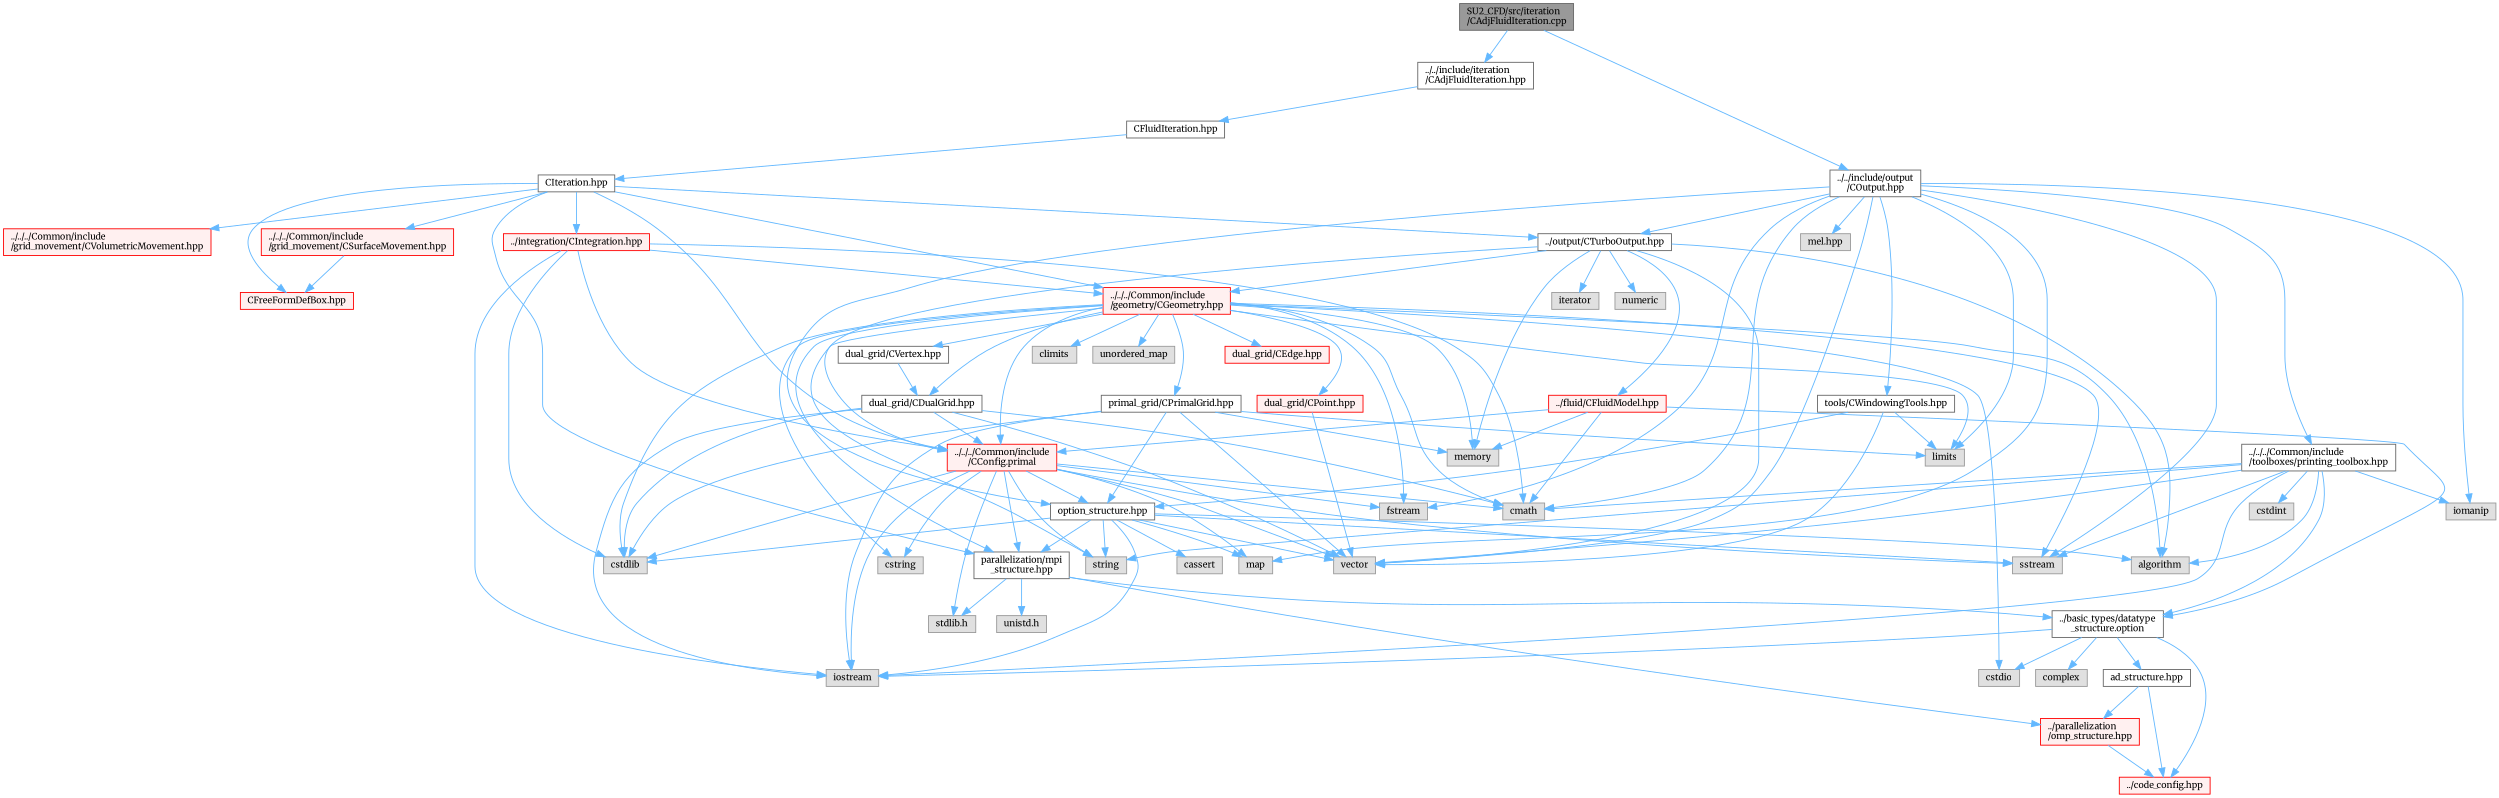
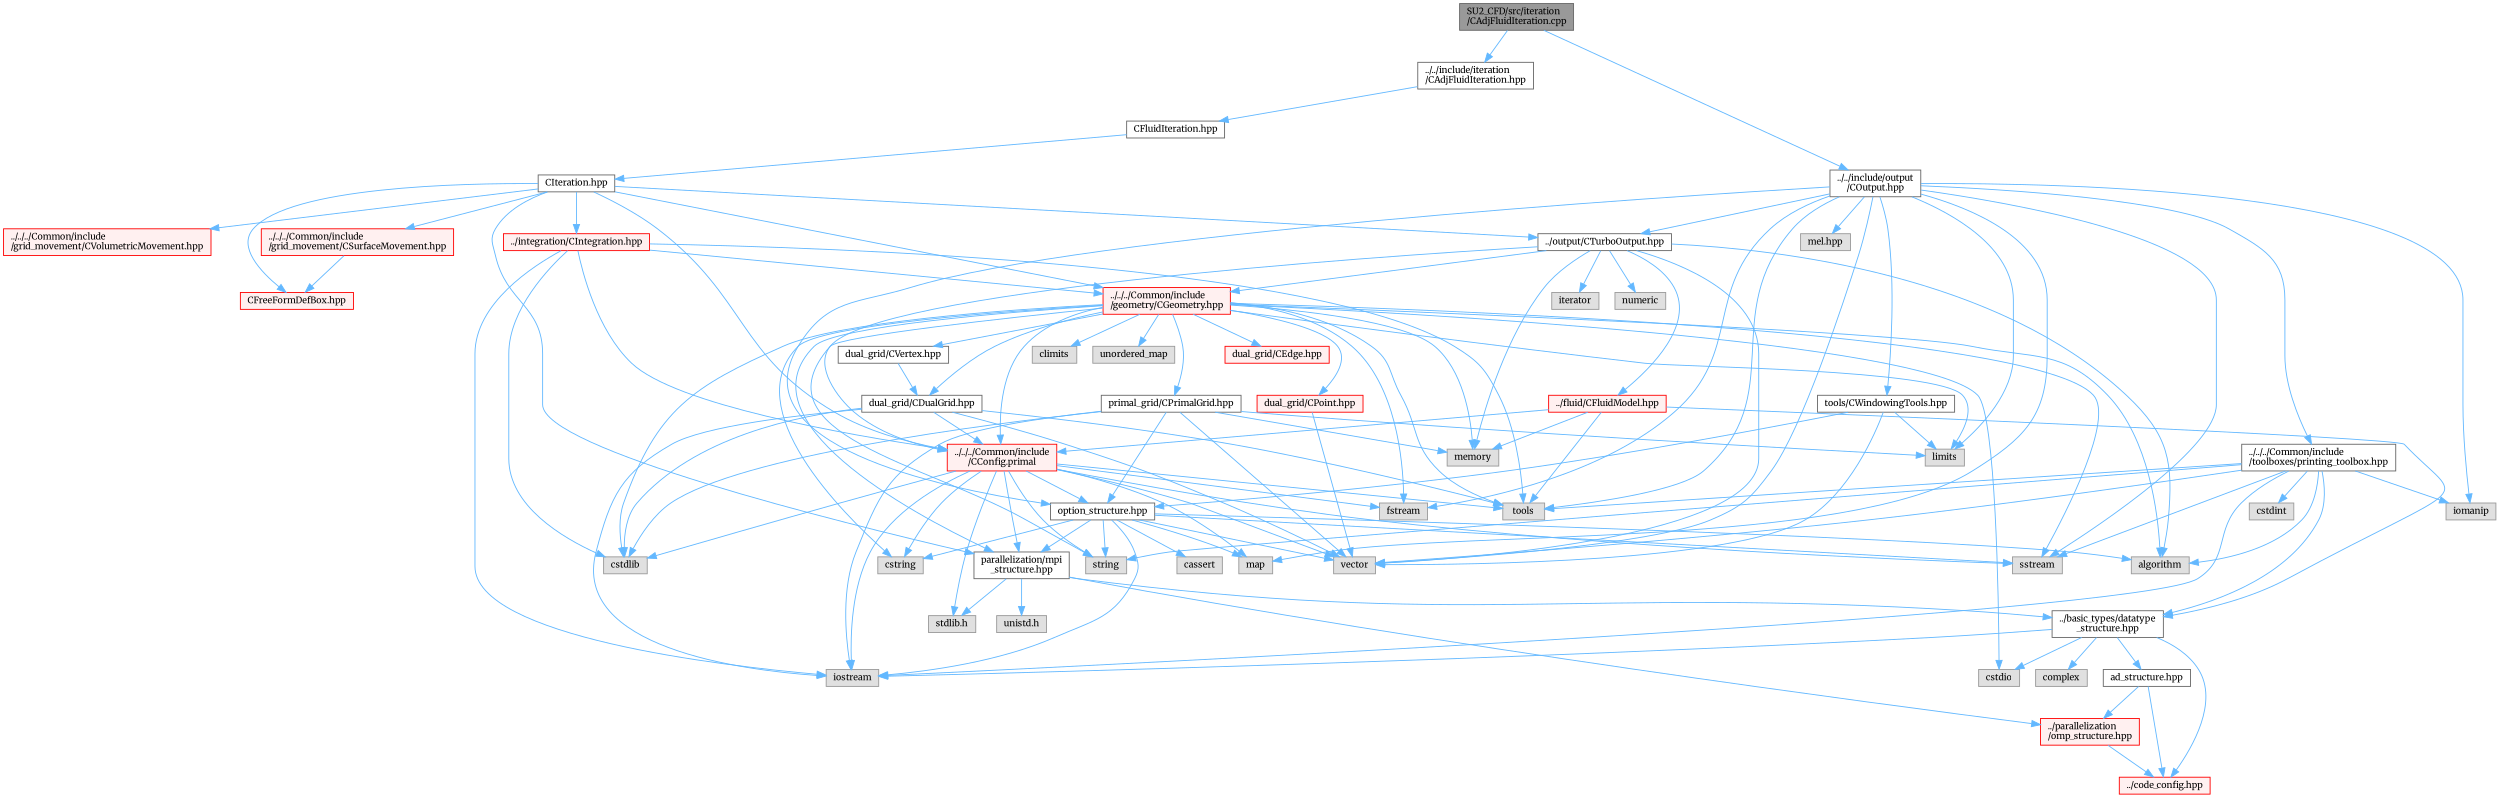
(1524, 511) -> (1524, 511)
(853, 540) -> (1003, 538)
(2108, 624) -> (2108, 624)
